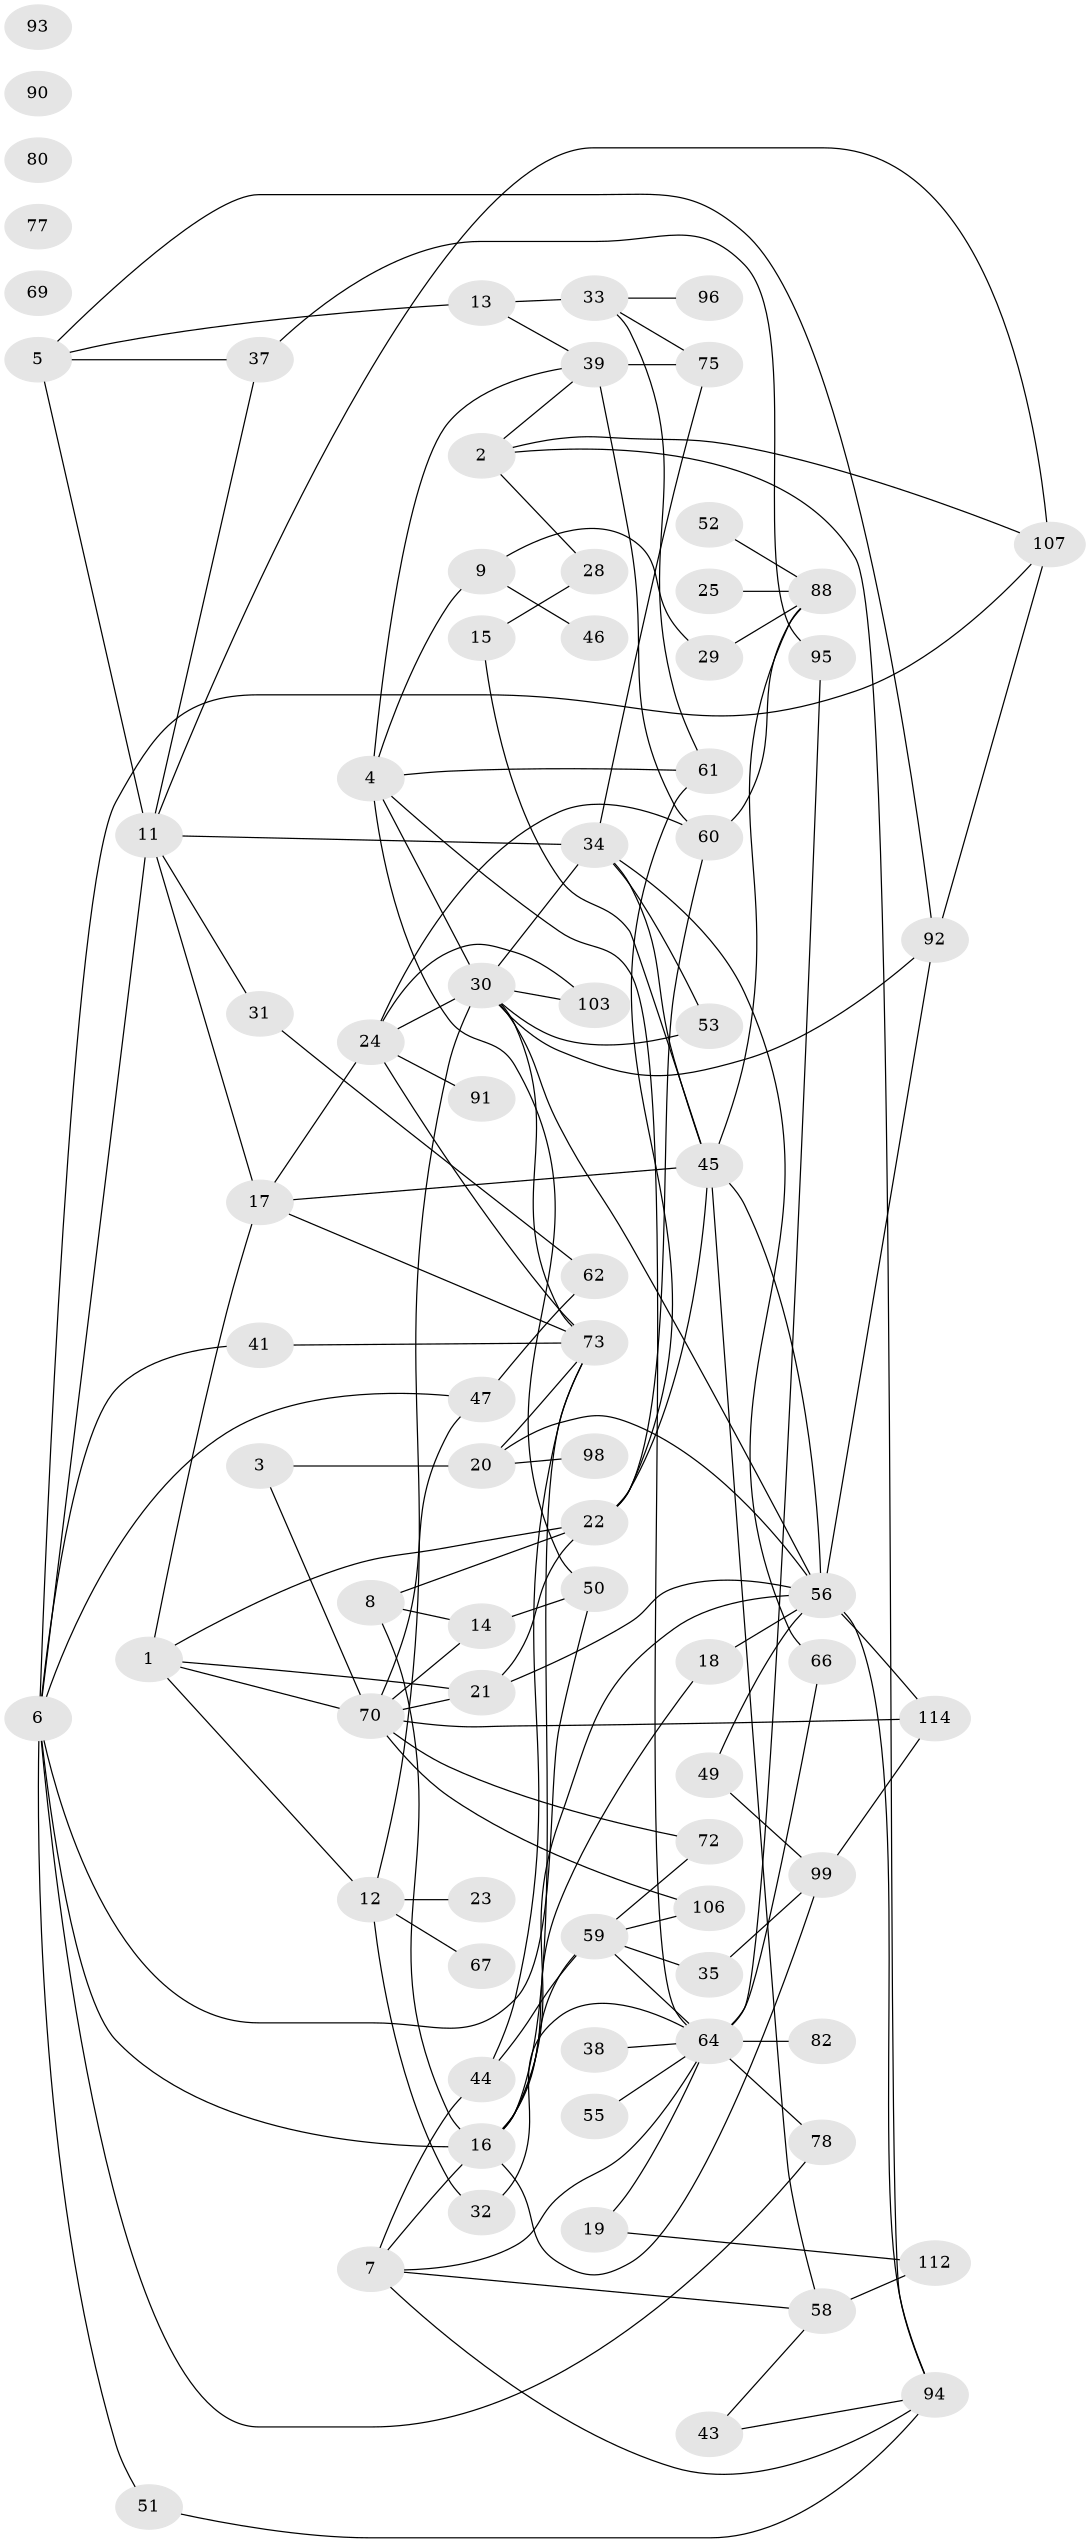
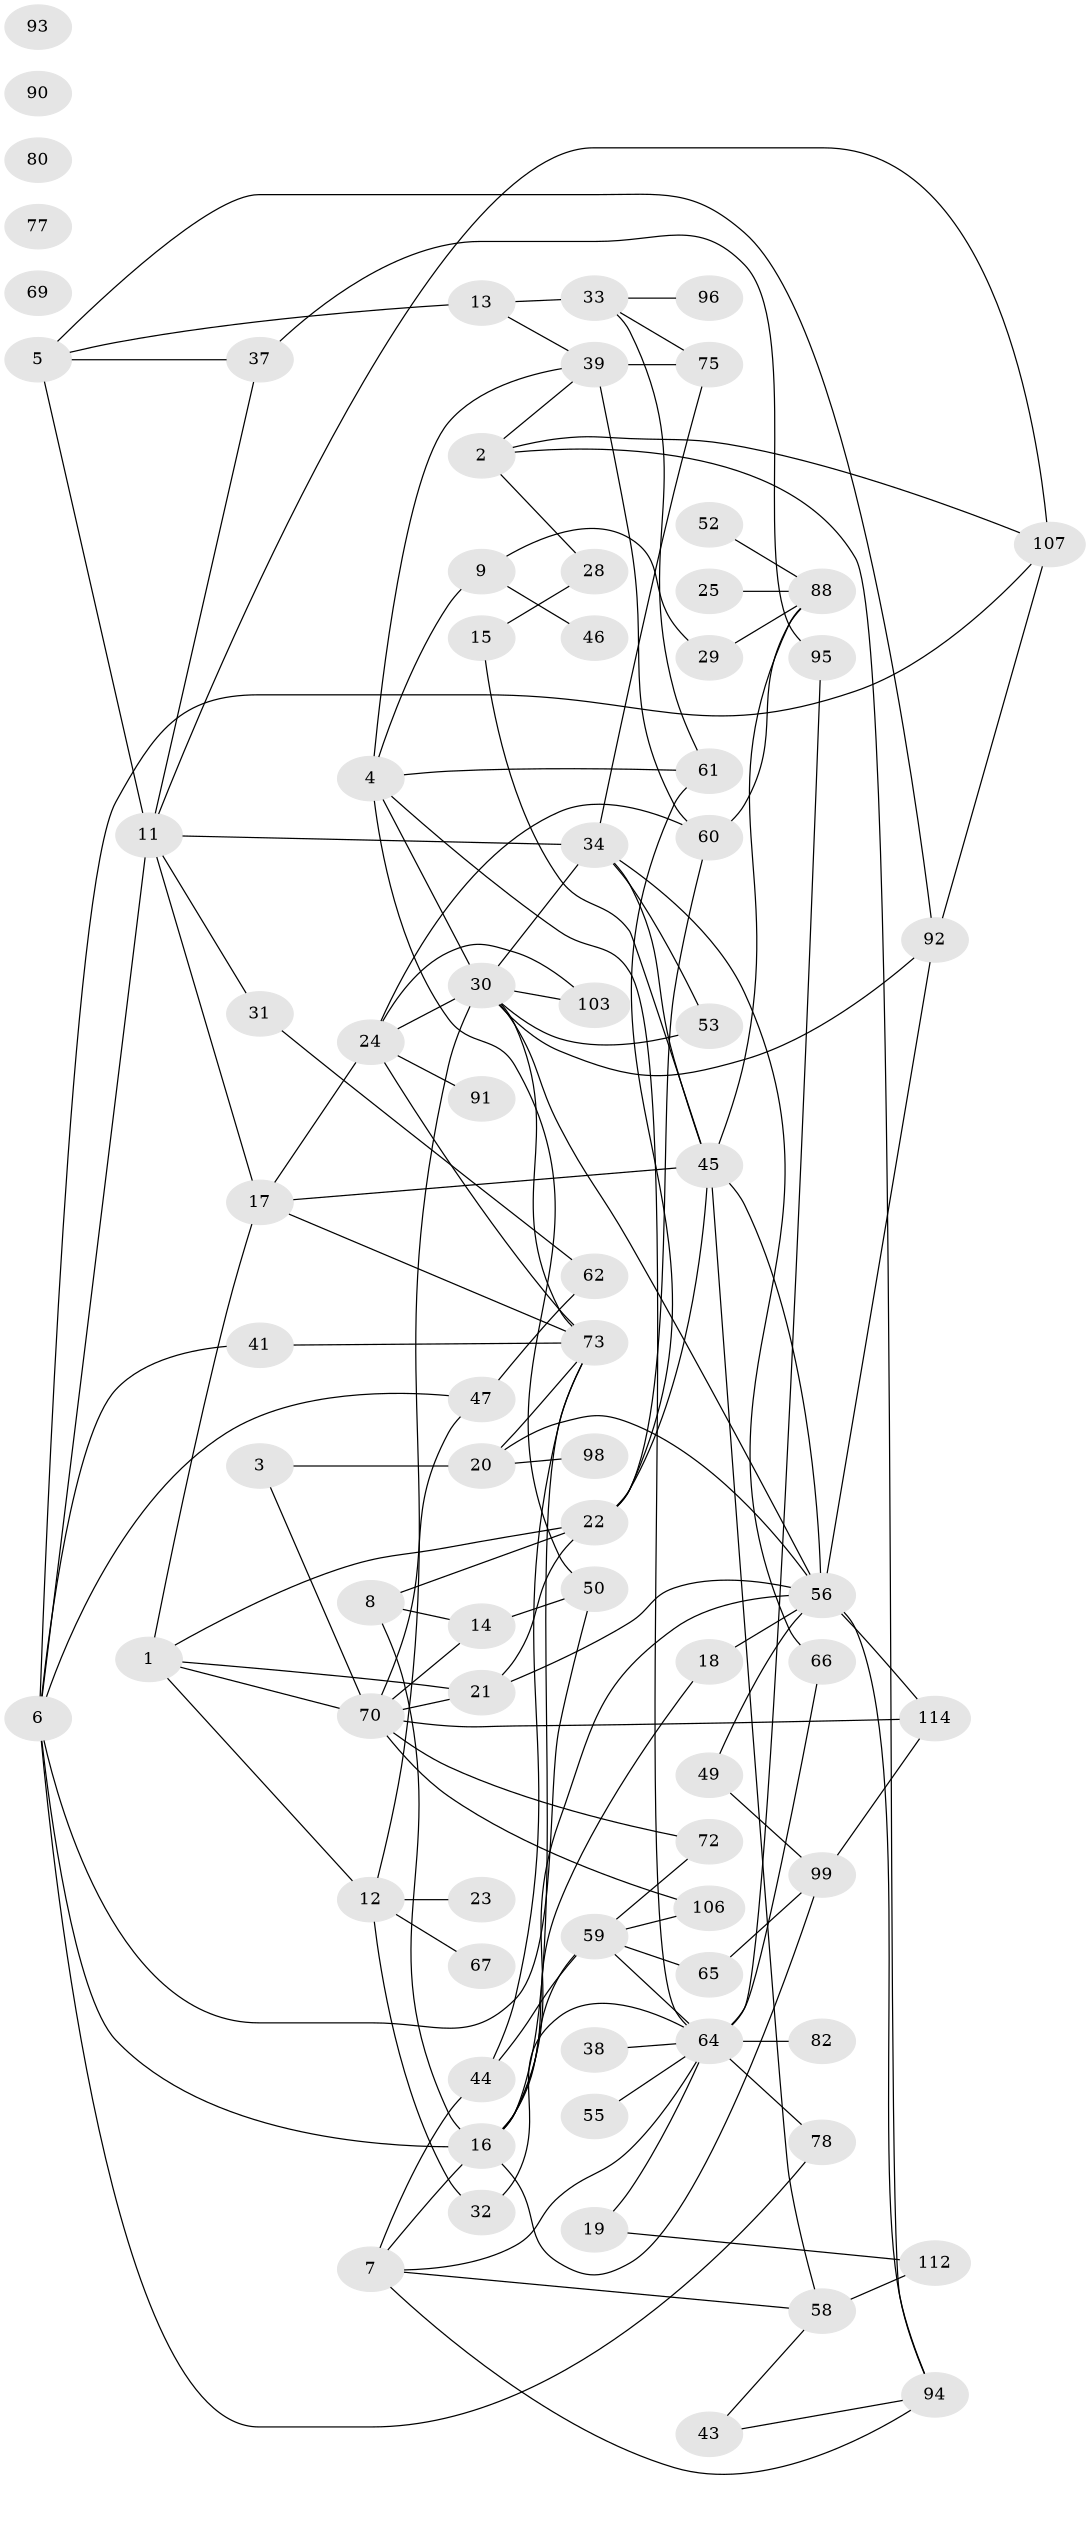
(709, 1975) -> (709, 1975)
(149, 2507) -> none
